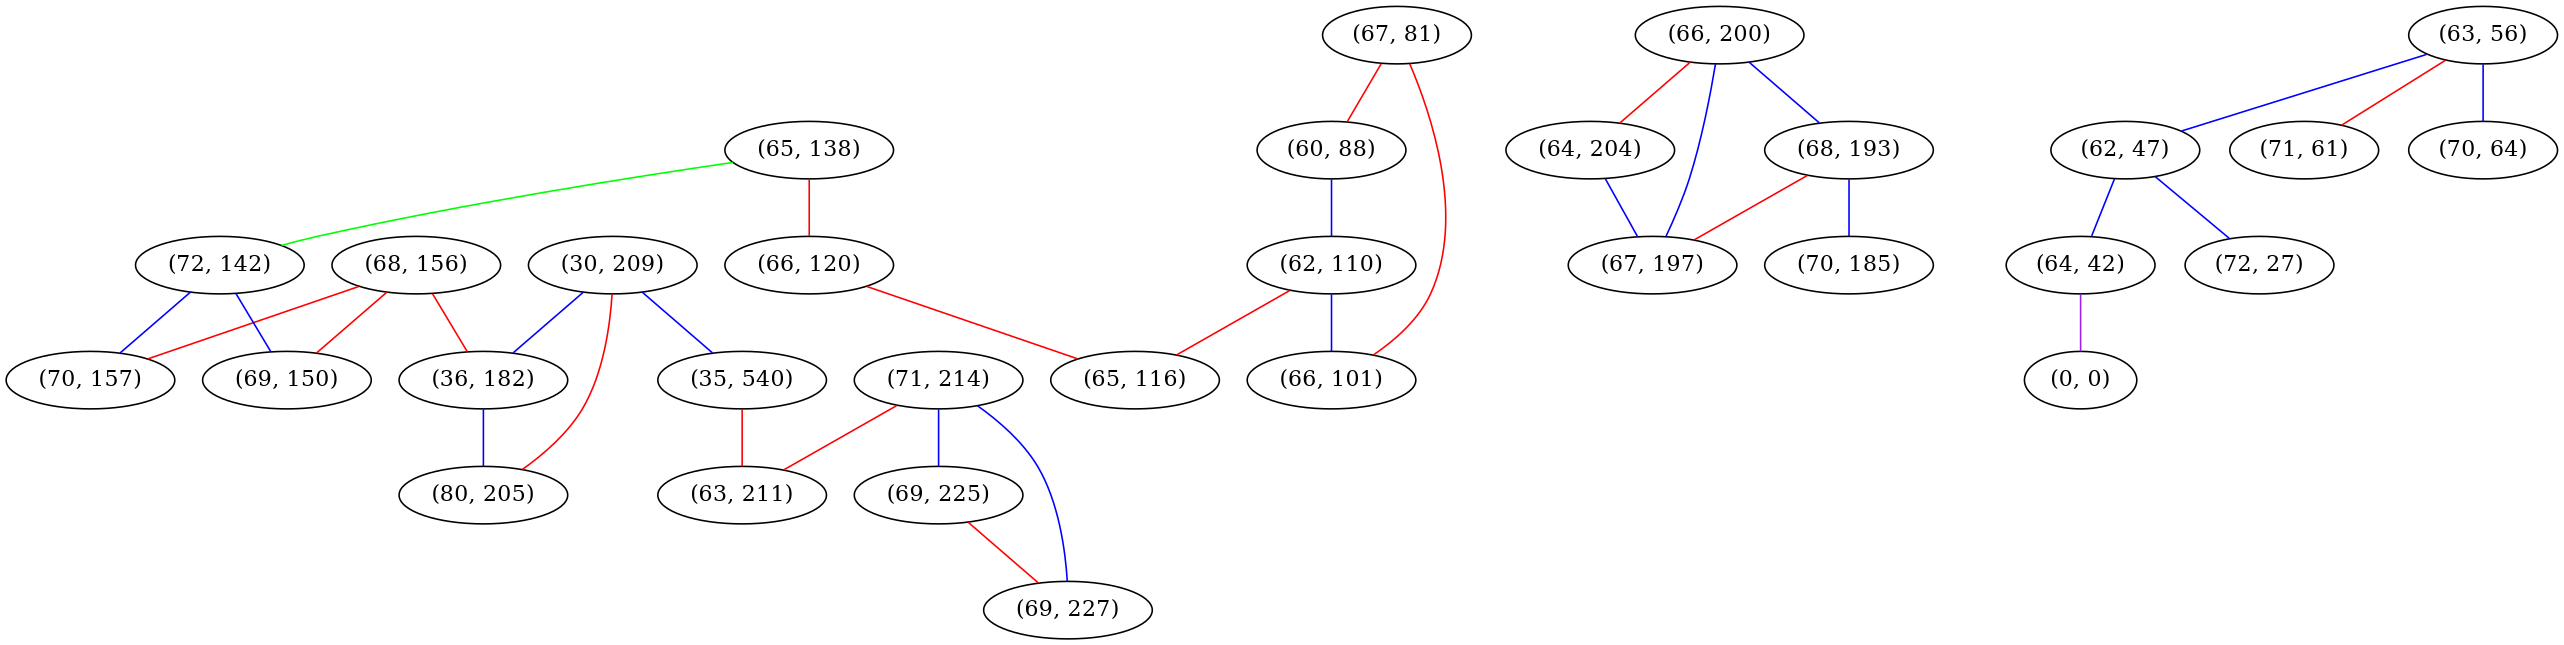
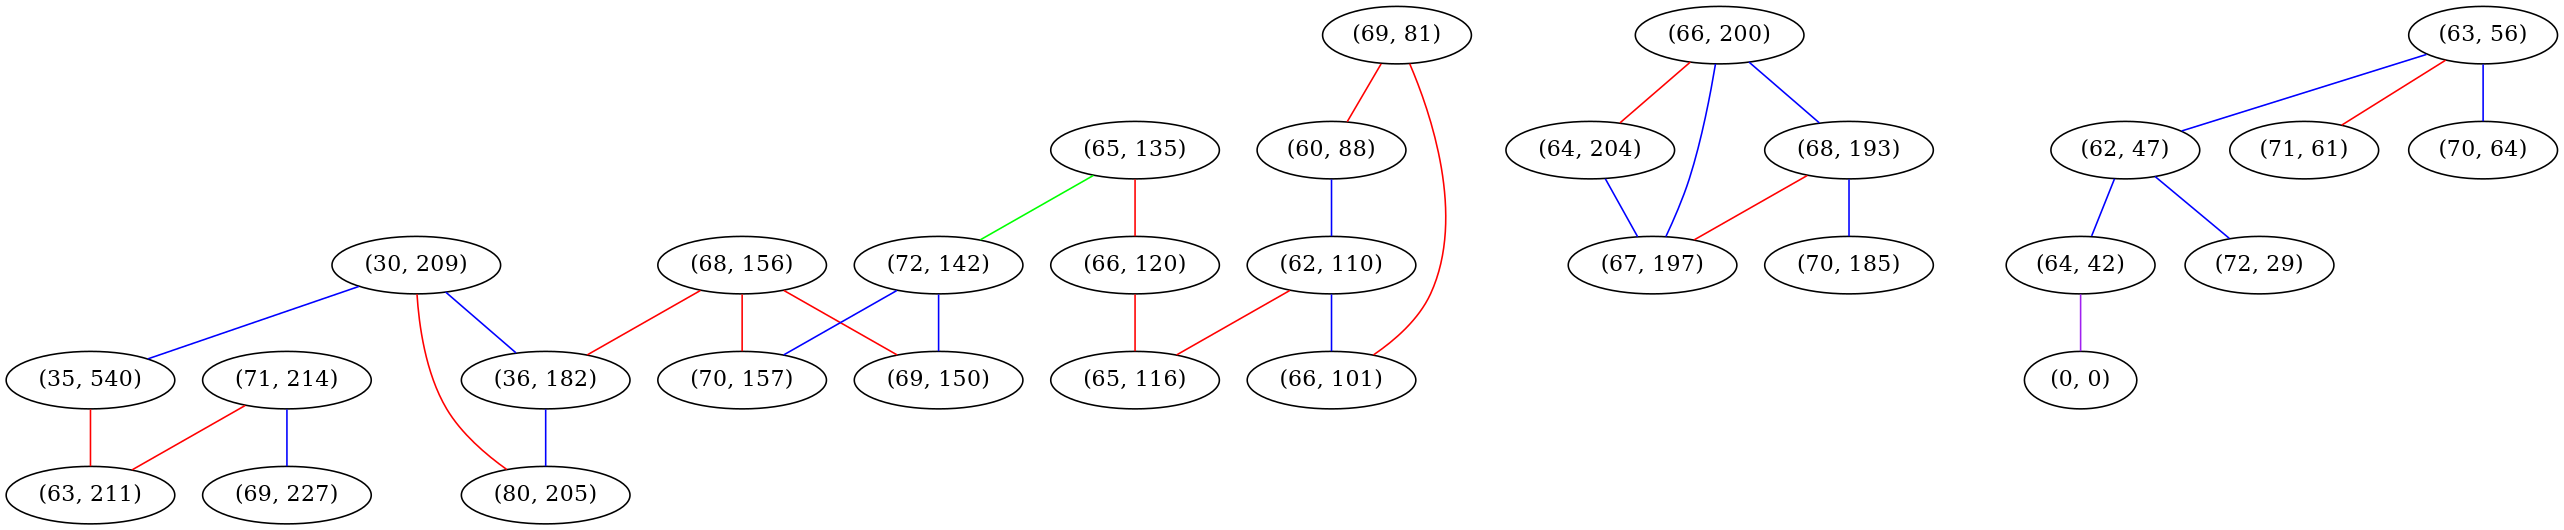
(1397, 35) -> (1397, 35)
(809, 150) -> (1135, 150)
(2259, 265) -> (2259, 265)
(939, 495) -> none
